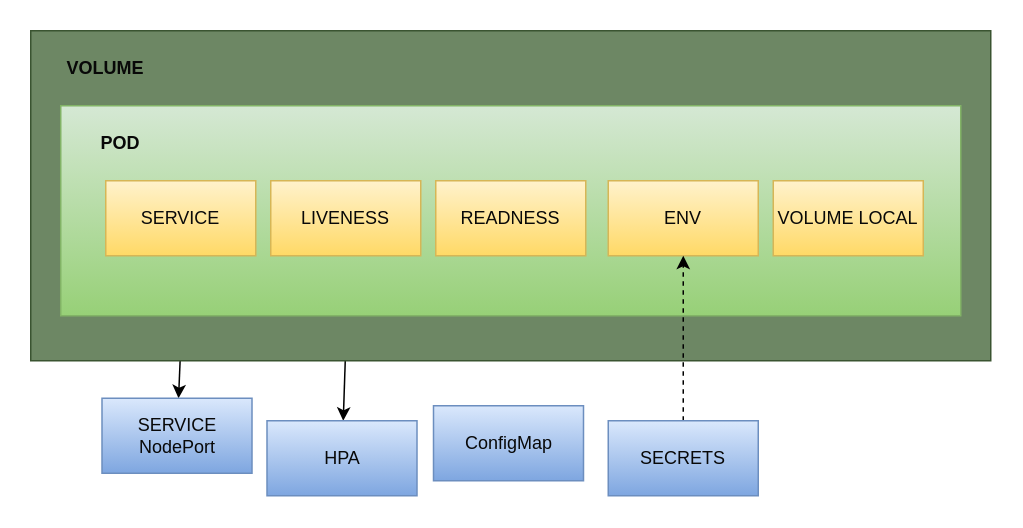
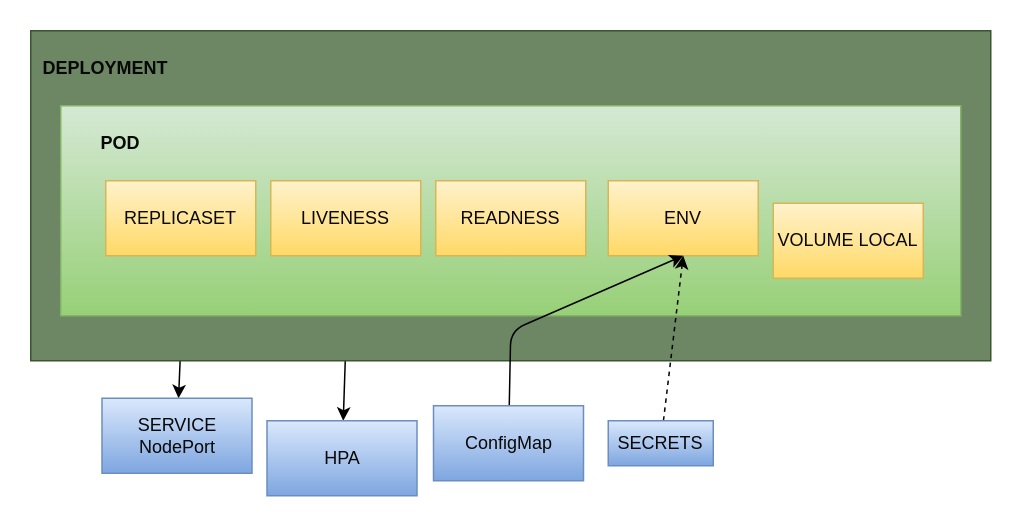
(106, 68) -> (106, 68)
(181, 218) -> (181, 218)
(848, 218) -> (848, 241)
none -> (562, 308)
(683, 458) -> (661, 443)
